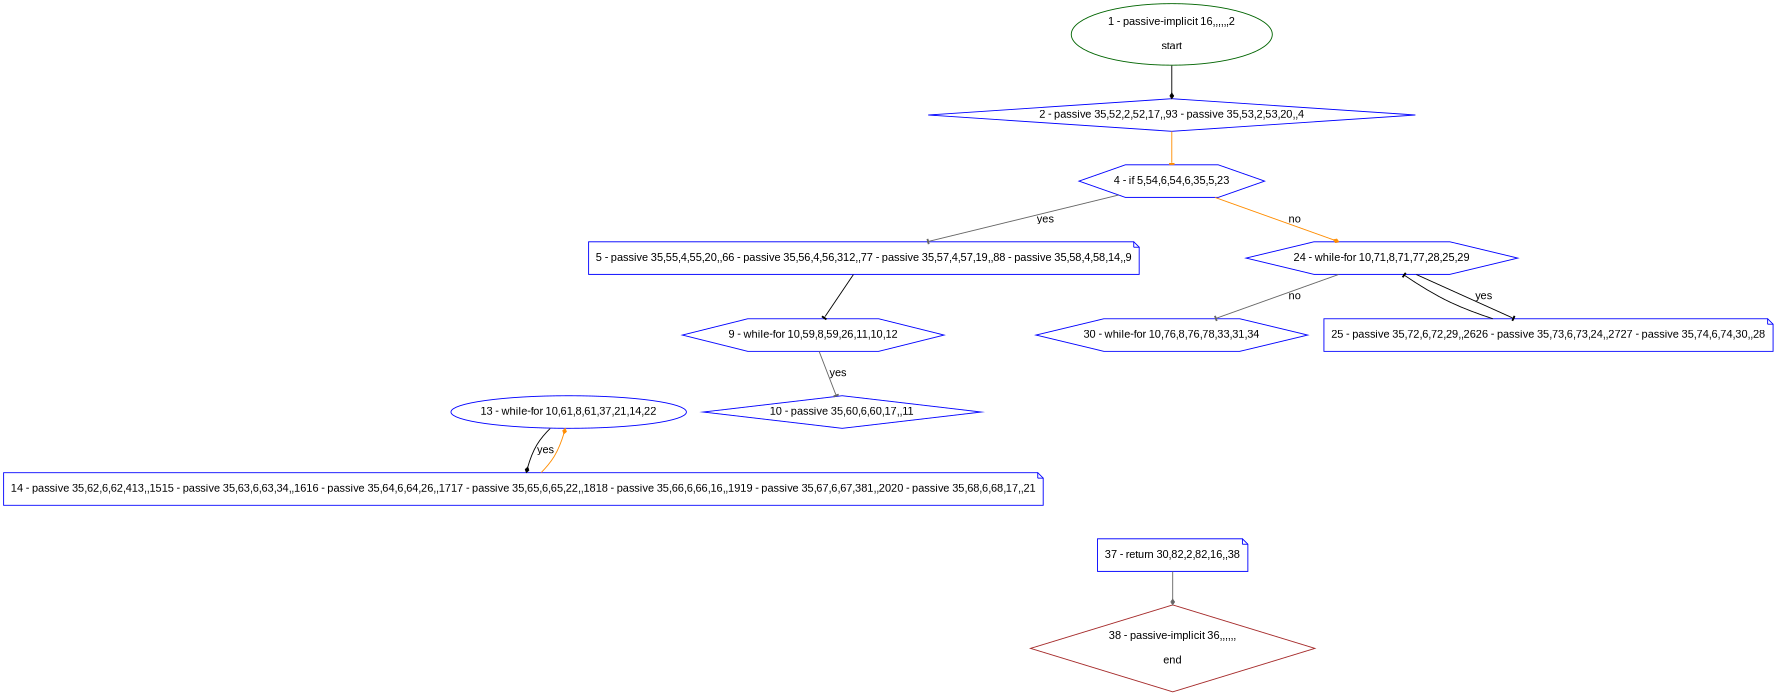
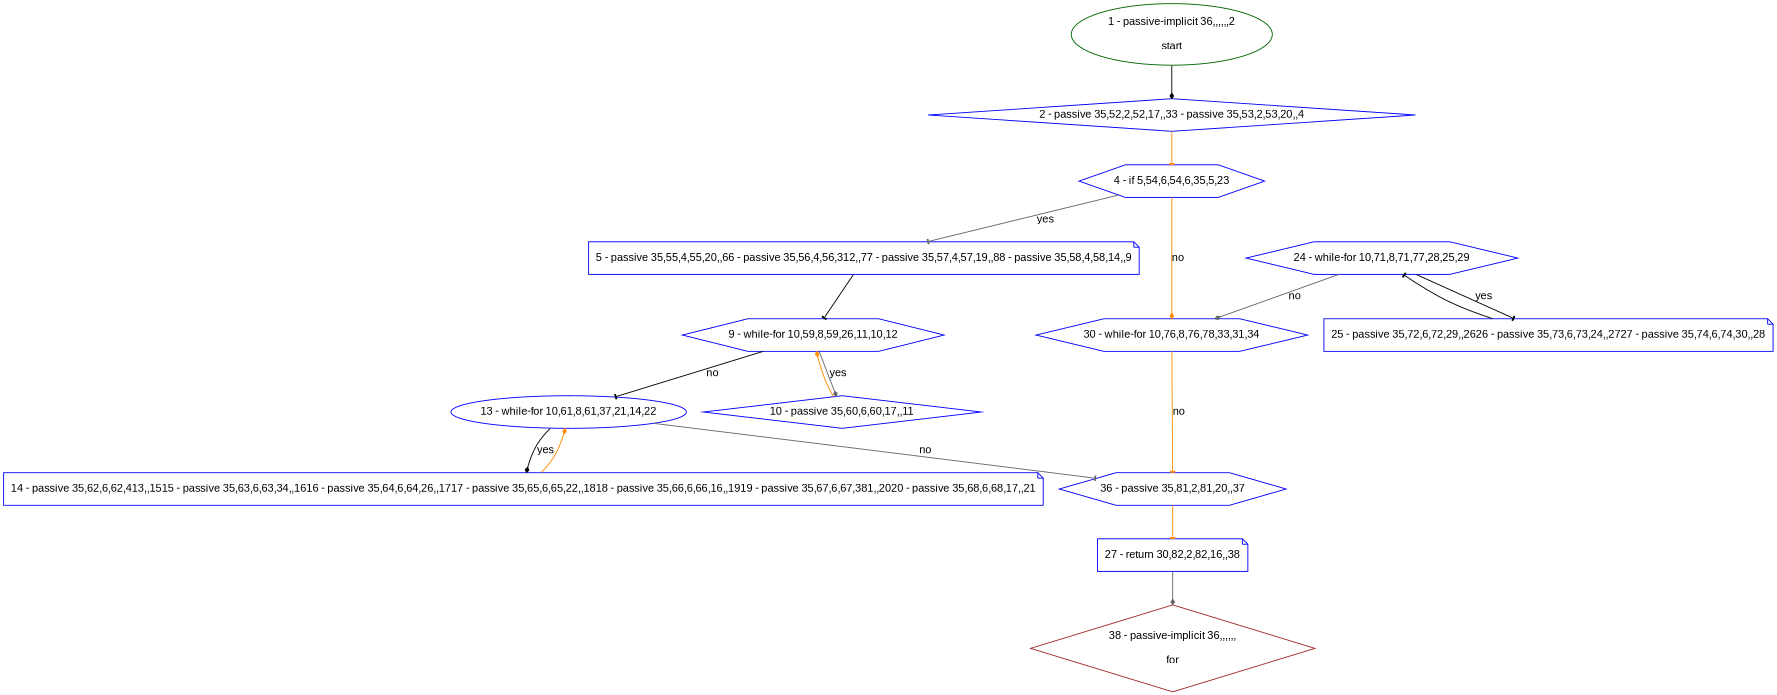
(1172, 34) -> (1172, 34)
(1172, 115) -> (1172, 115)
(1274, 219) -> (1172, 255)
(1278, 296) -> (1278, 296)
(827, 373) -> (827, 373)
none -> (690, 374)
none -> (824, 377)
none -> (1173, 489)
(1173, 555) -> (1173, 555)
(1173, 648) -> (1173, 648)
